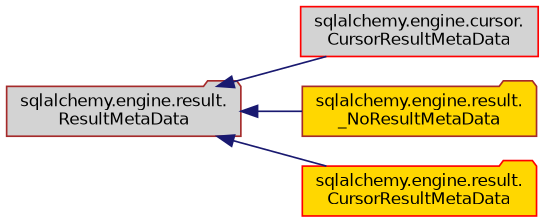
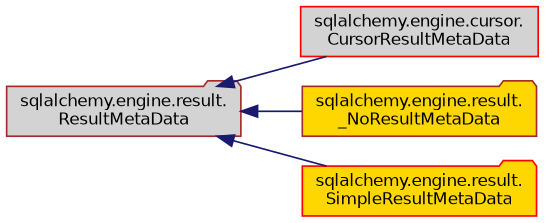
(419, 191) -> (419, 191)
